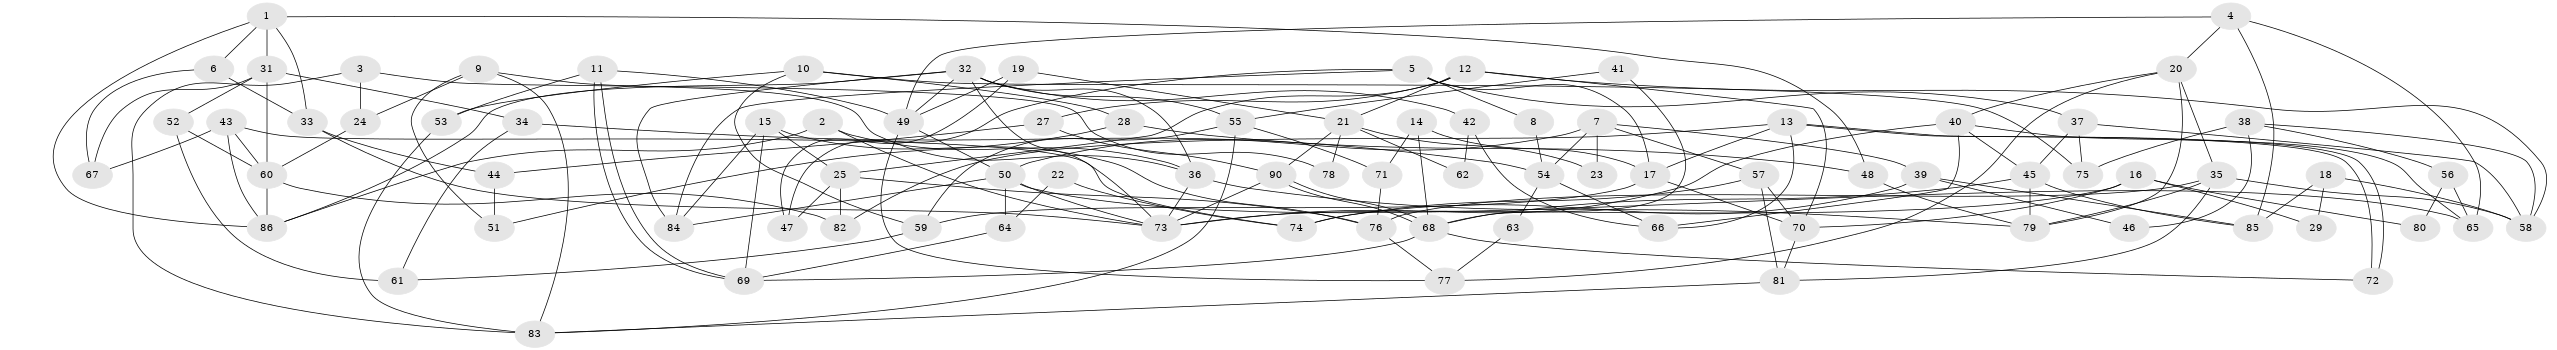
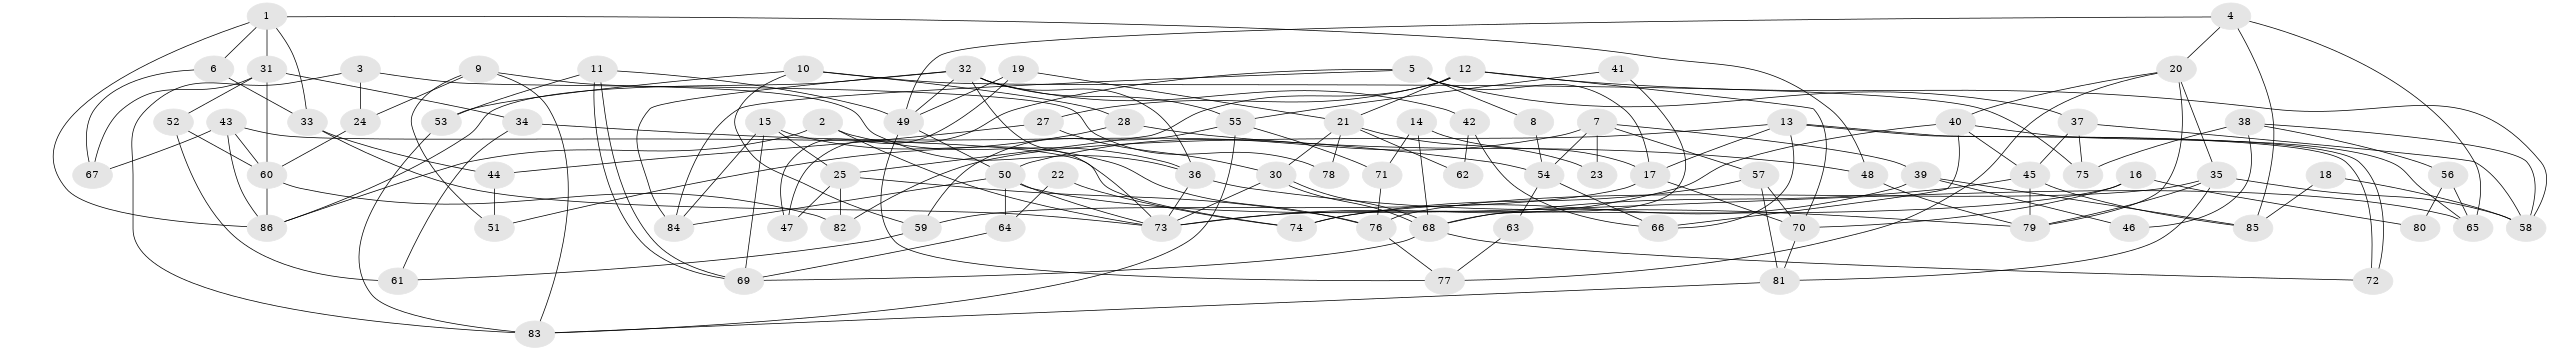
(1276, 175) -> (1276, 175)
(2316, 228) -> none
